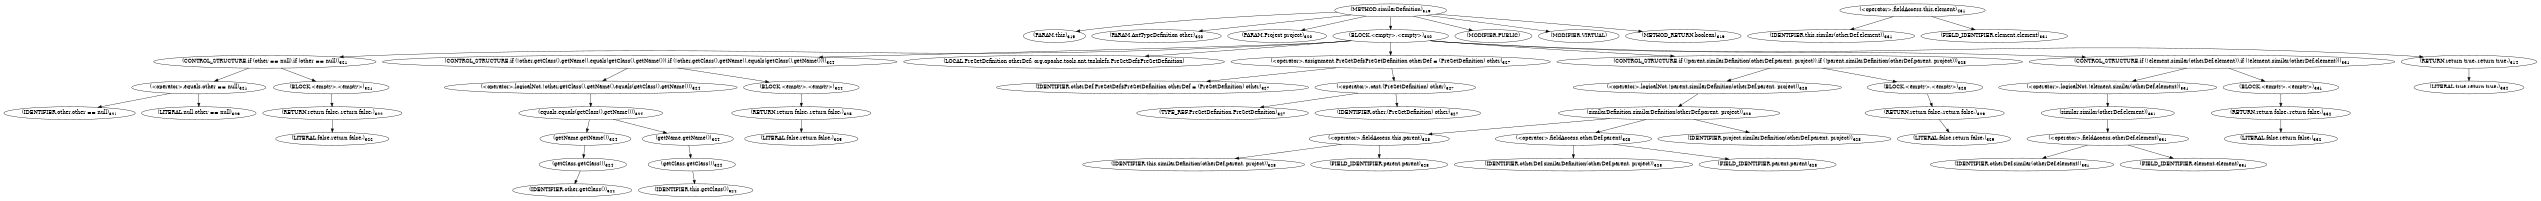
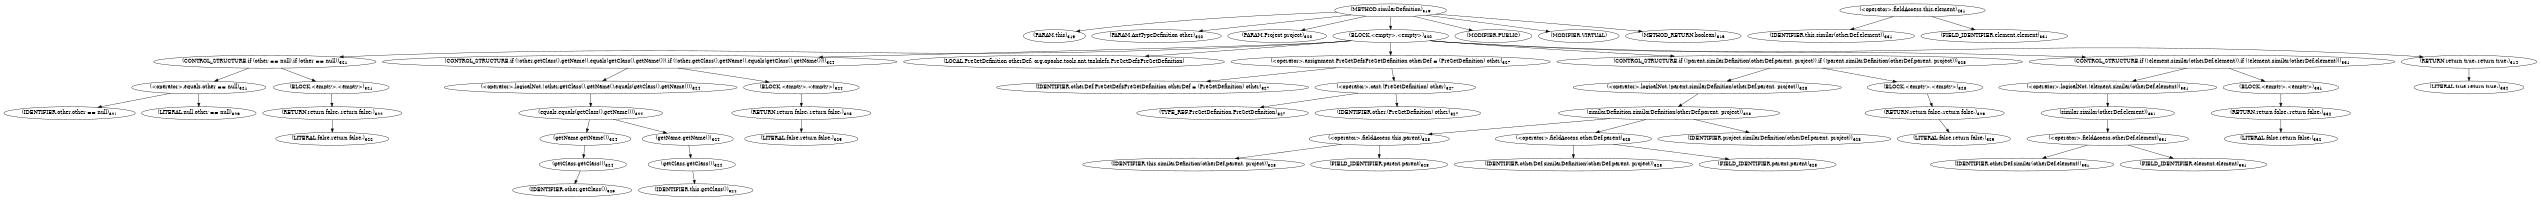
(611, 190) -> (611, 190)
